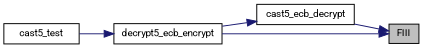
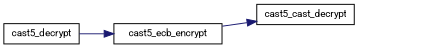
(306, 14) -> (306, 14)
(42, 34) -> (42, 34)
(168, 34) -> (168, 34)
(404, 34) -> none
